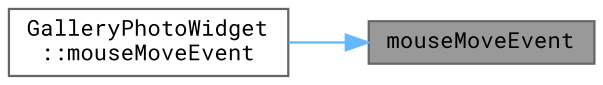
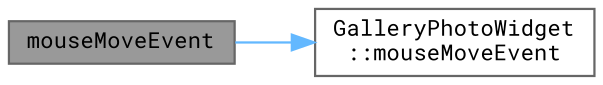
(317, 42) -> (263, 42)
